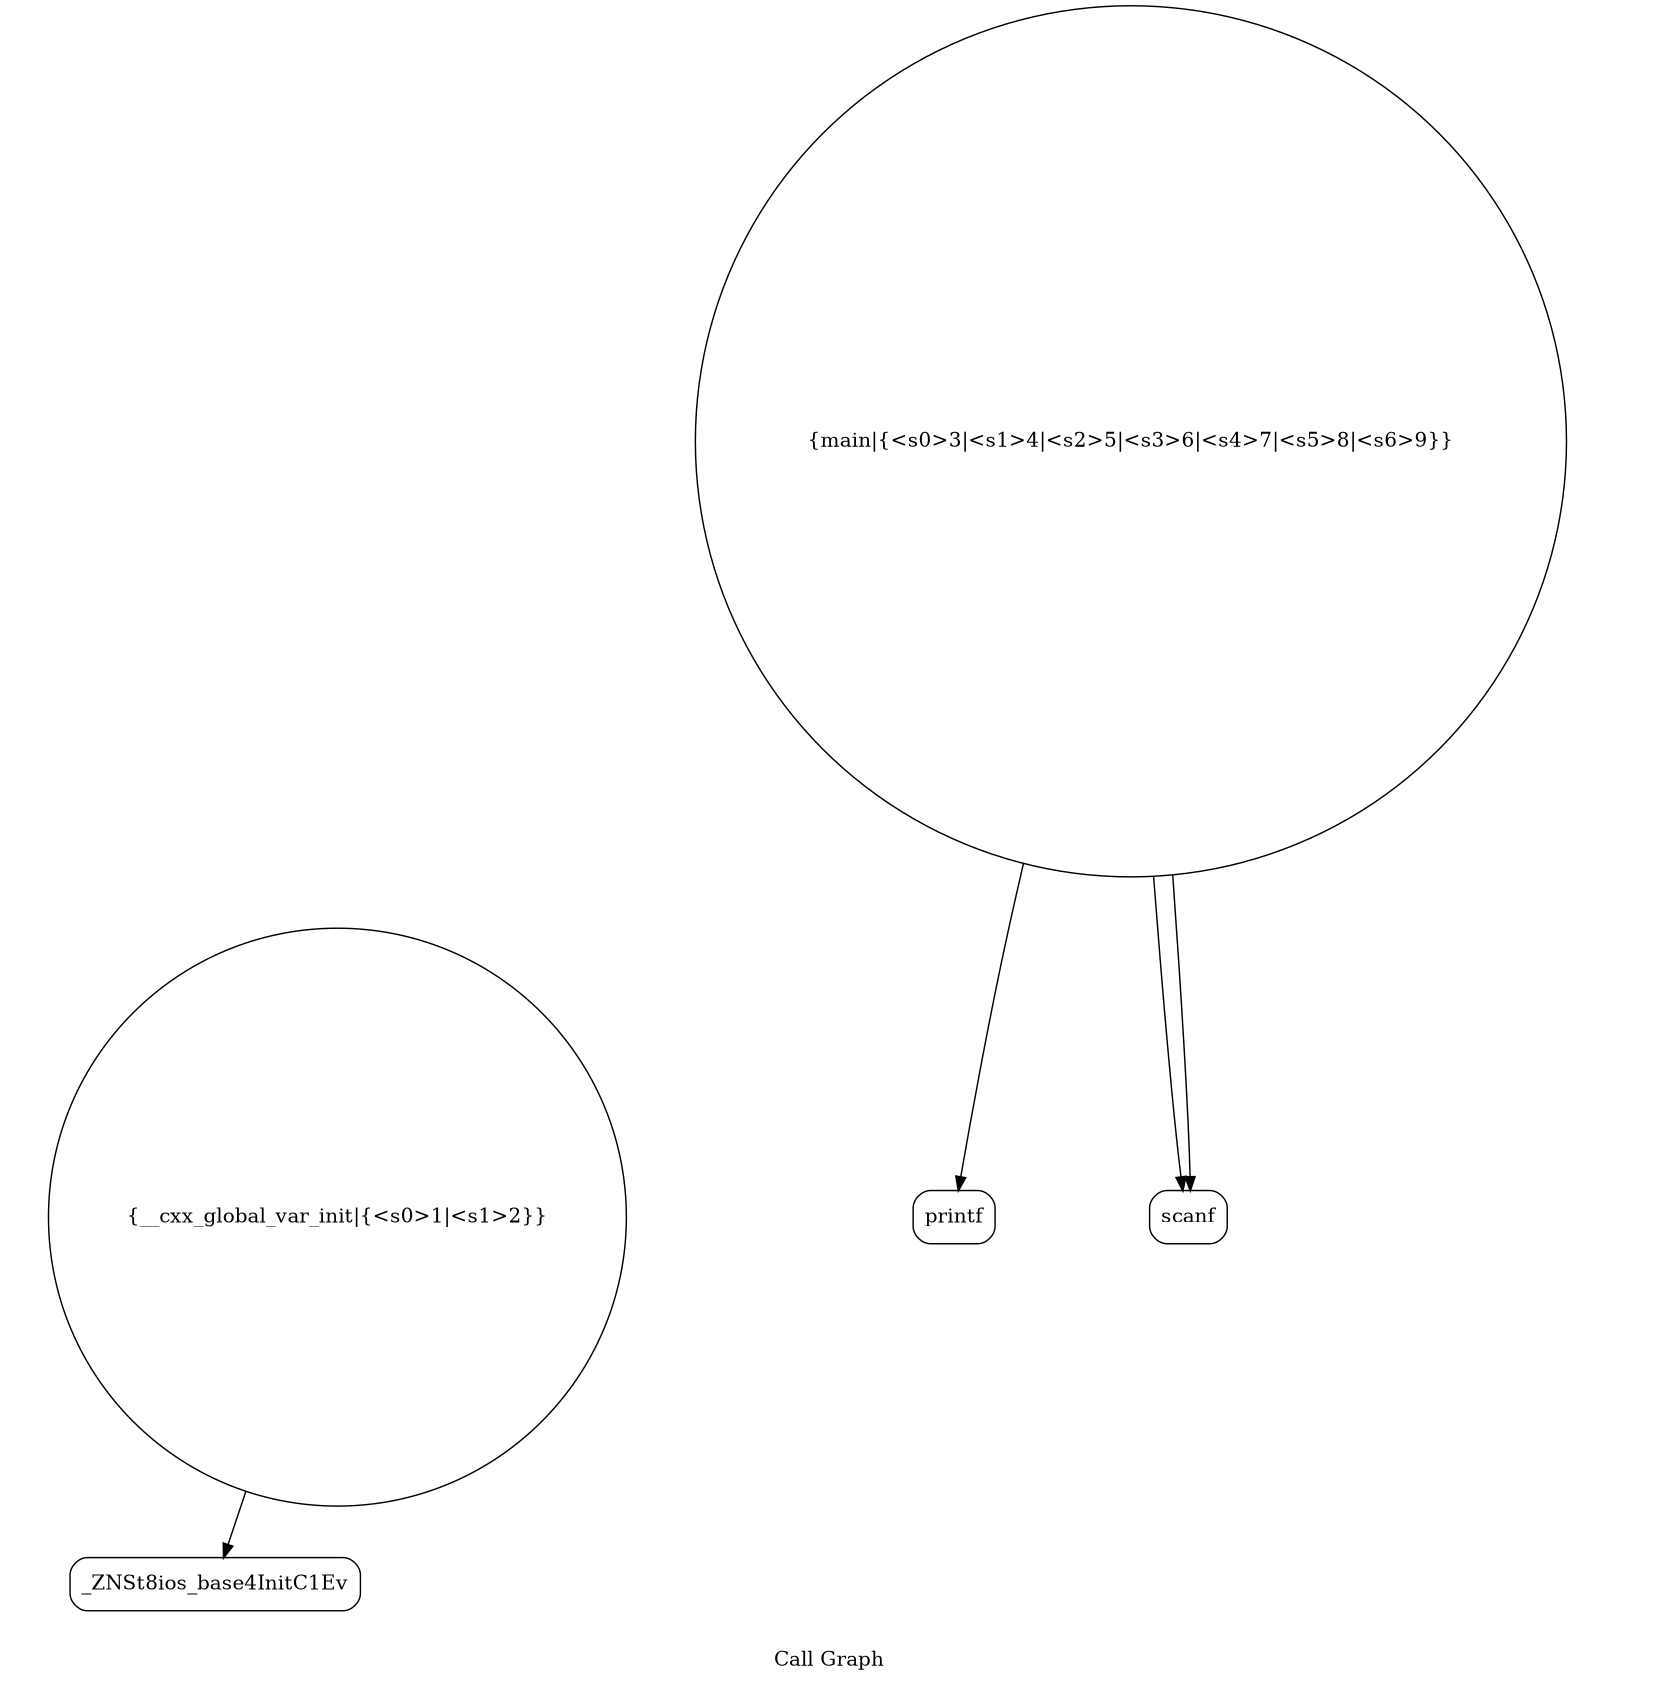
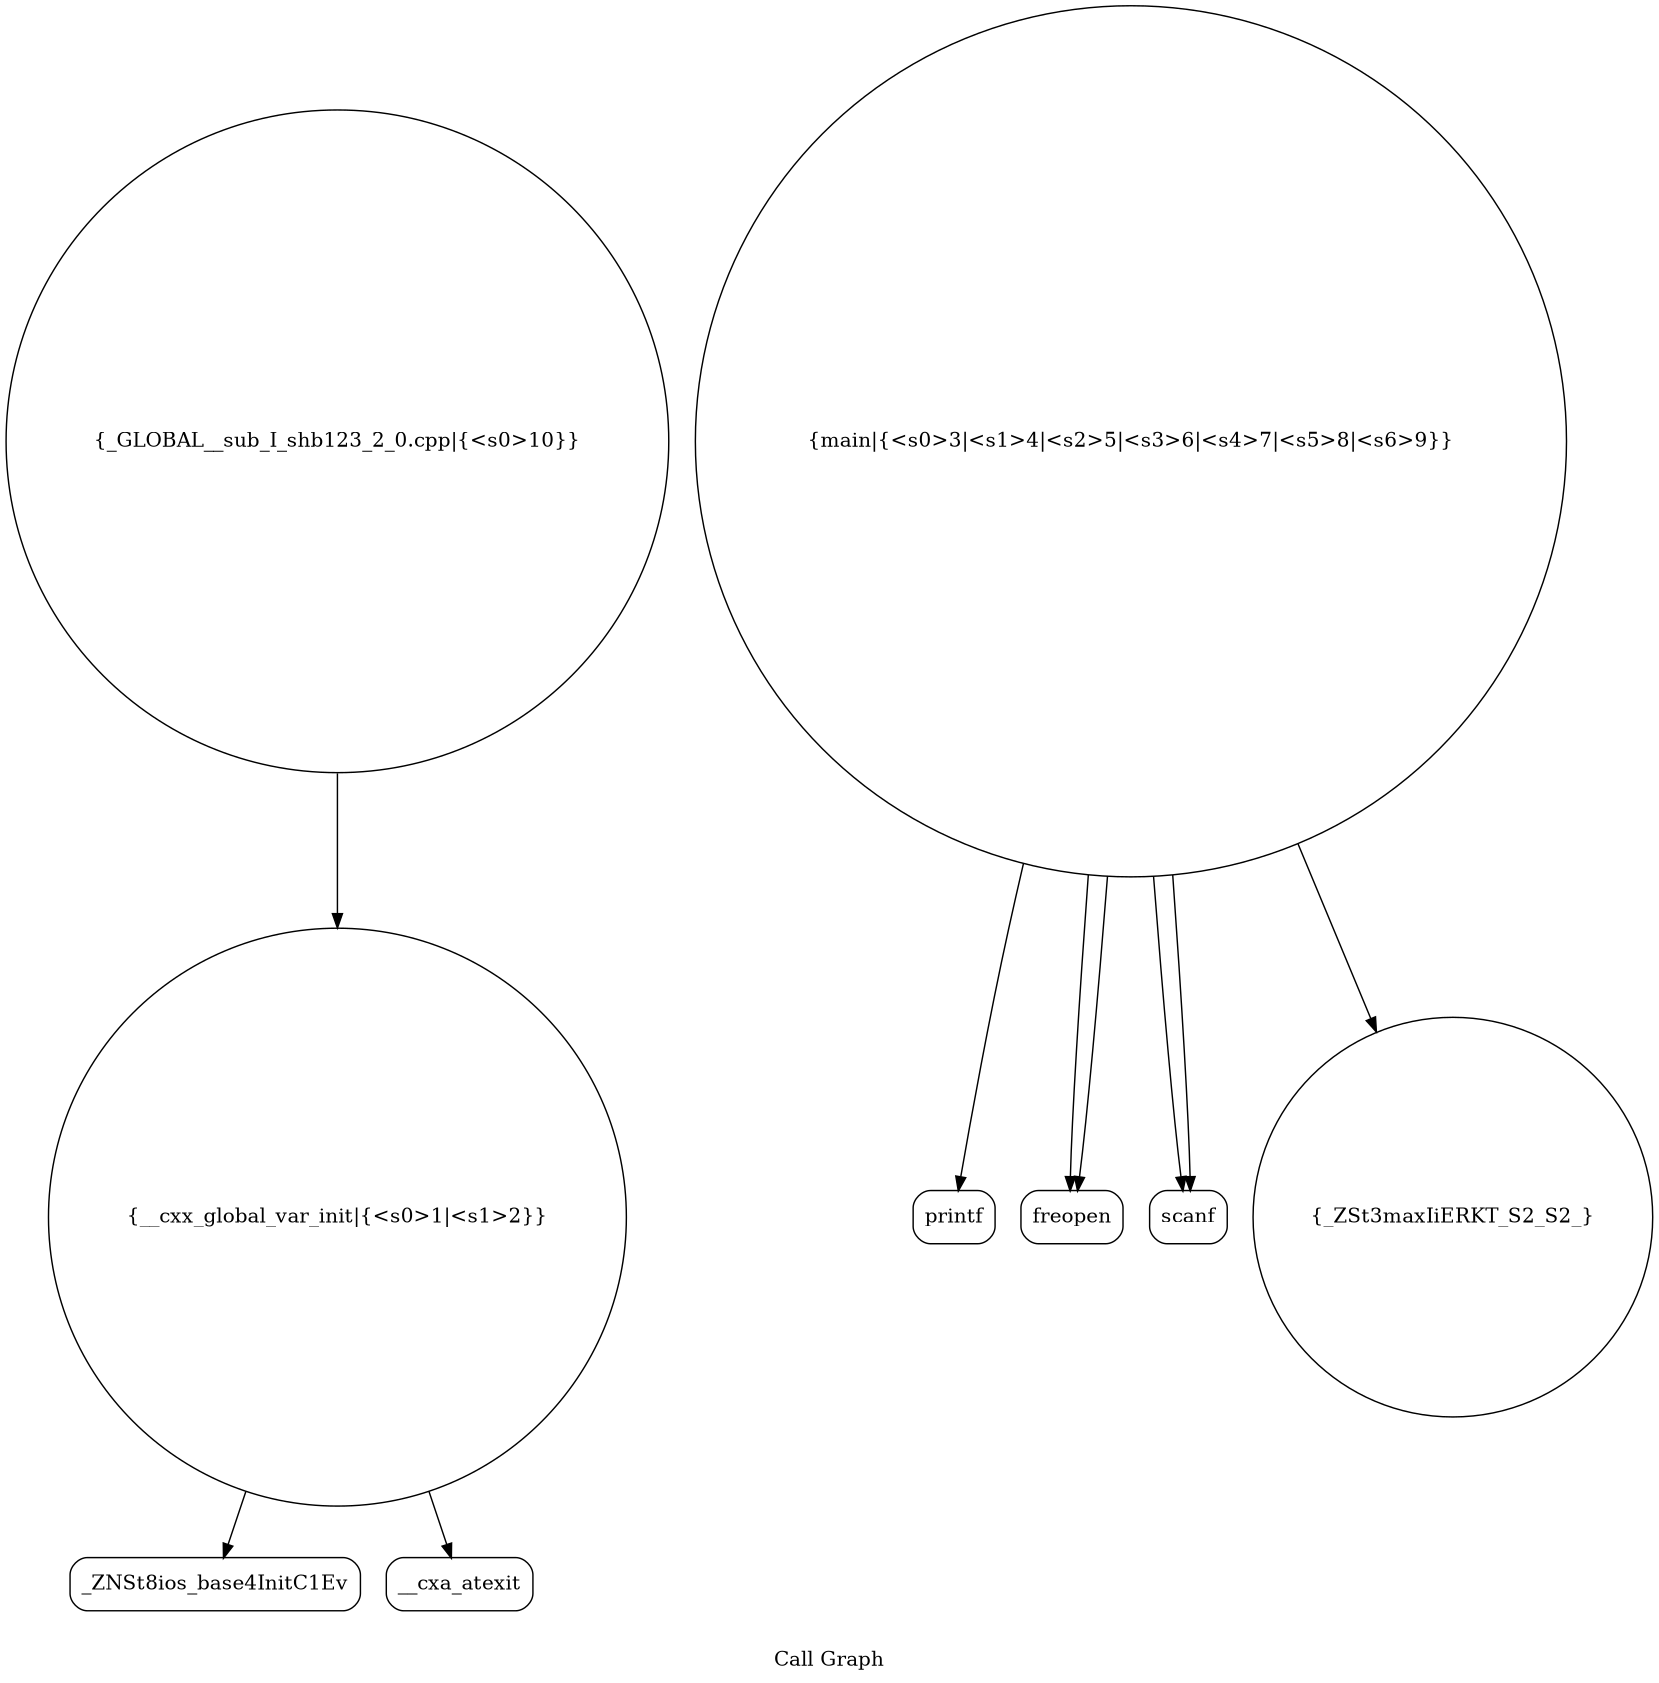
none -> (337, 441)
none -> (1072, 1217)
none -> (1453, 1217)
none -> (460, 1584)
